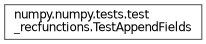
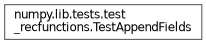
(103, 22) -> (103, 22)
